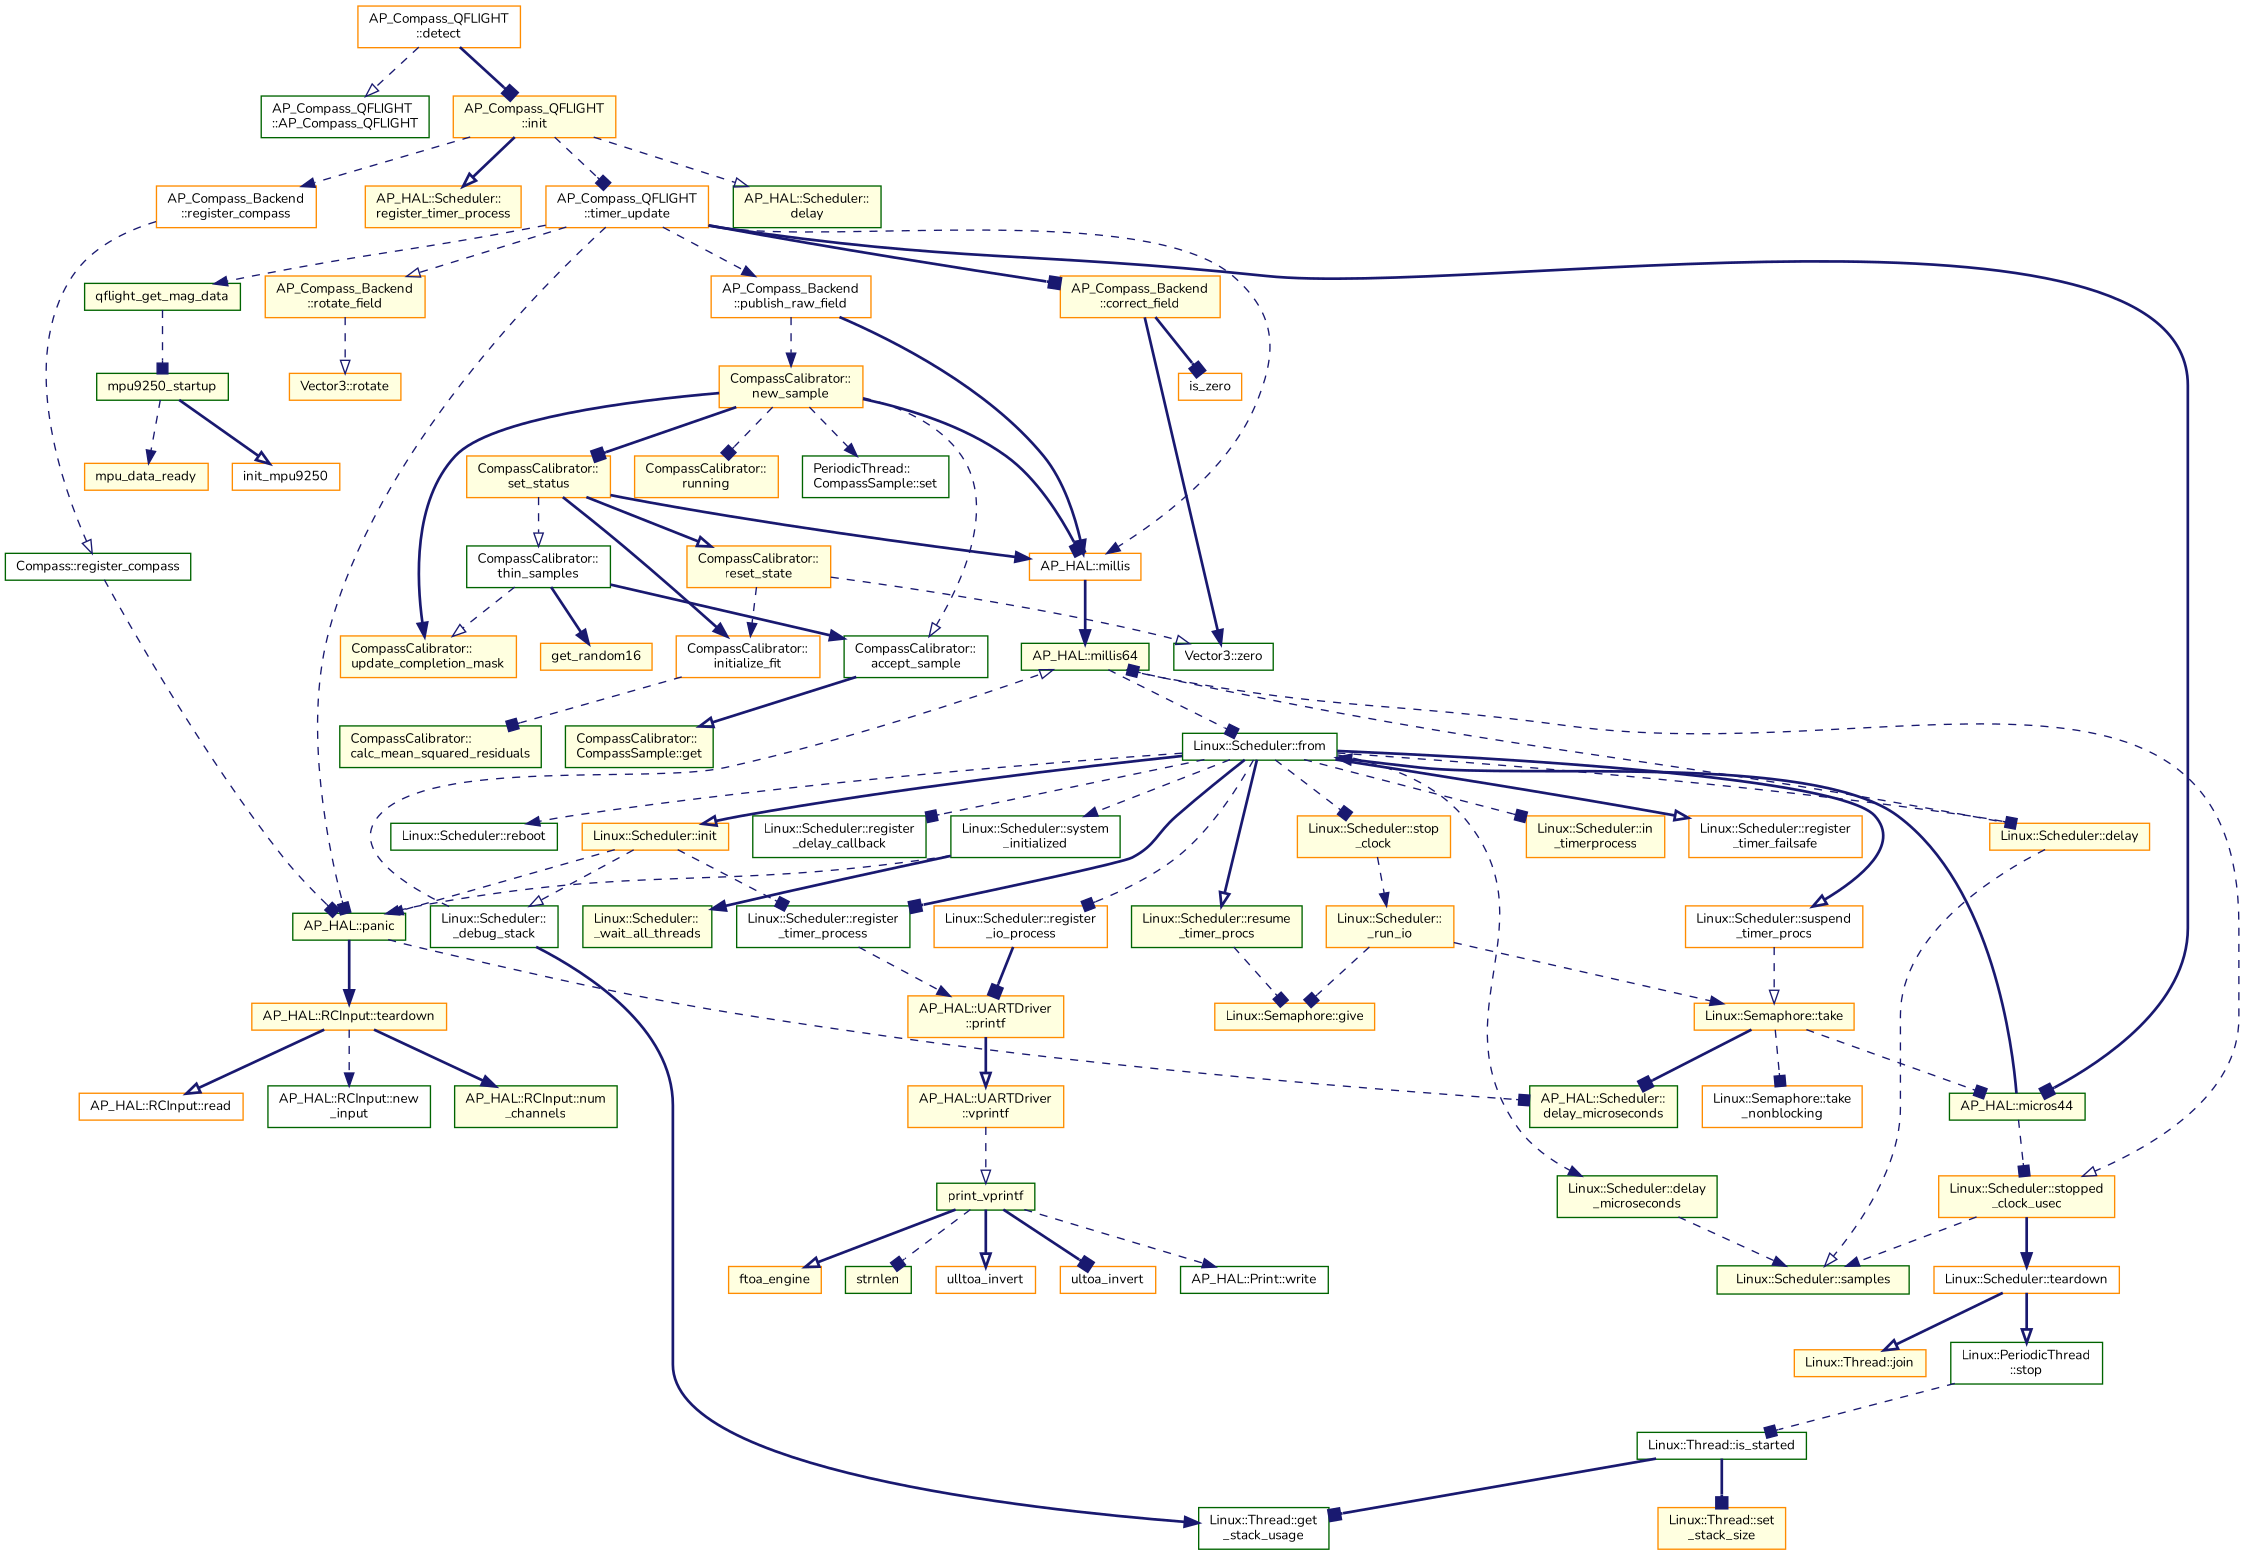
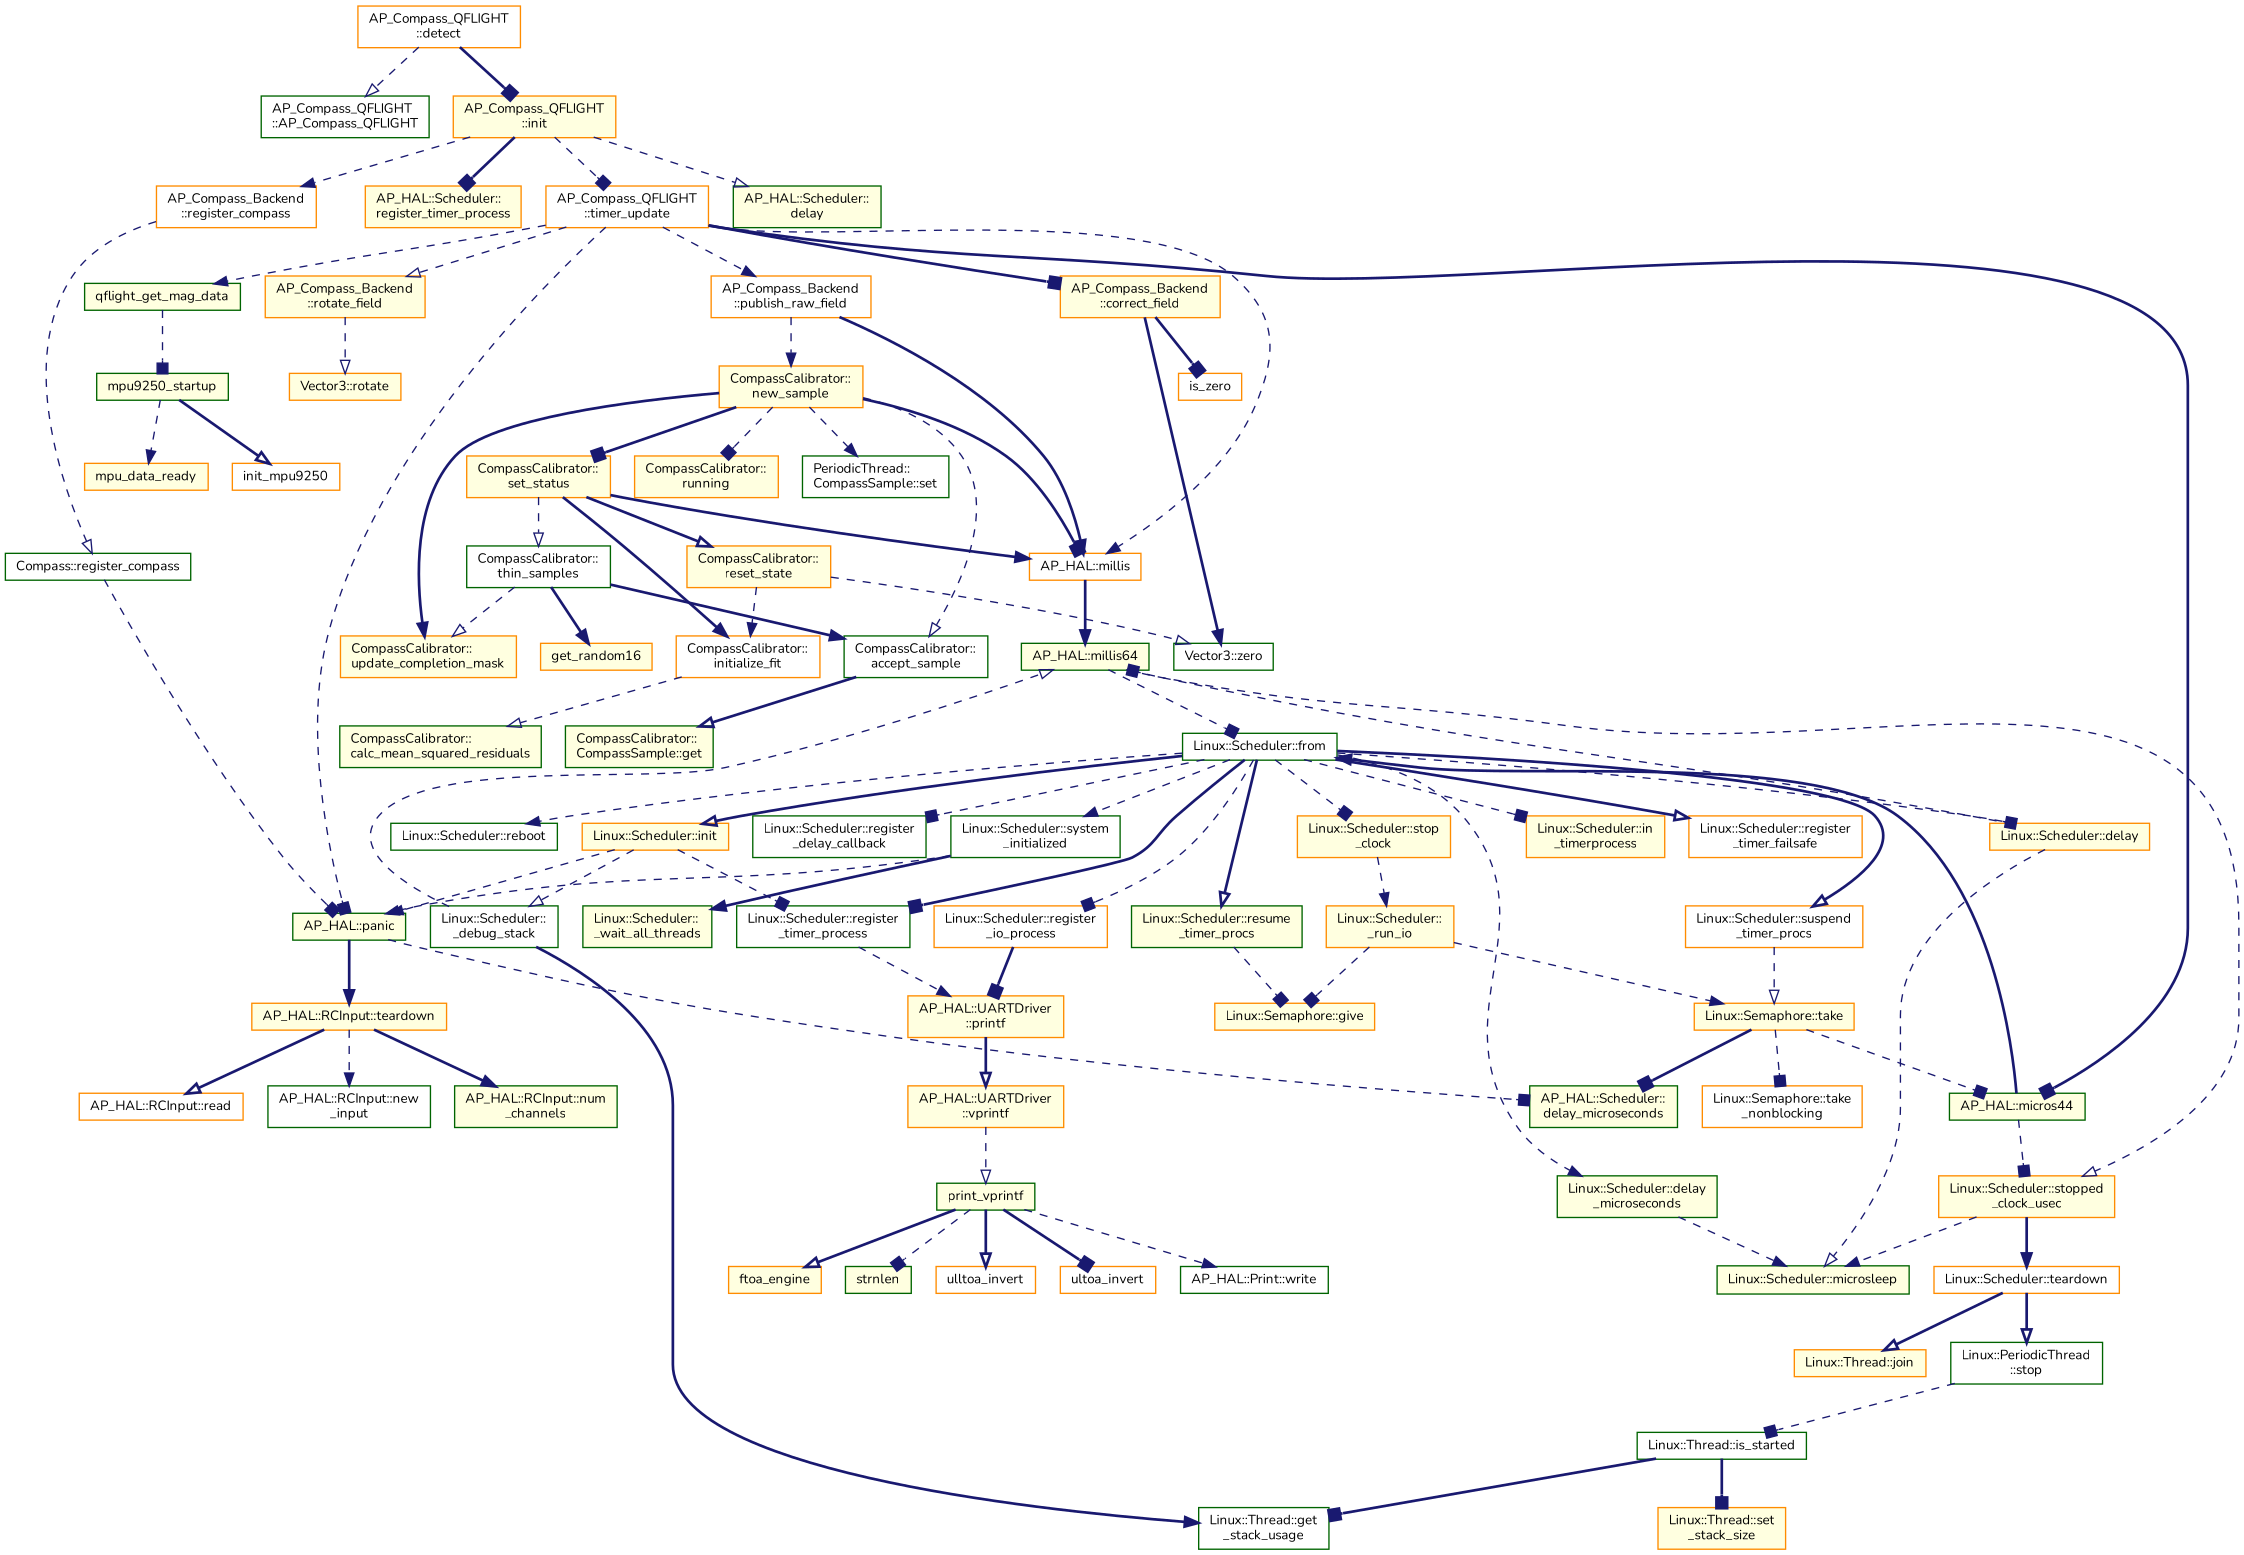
(494, 157) -> (494, 157)
(601, 700) -> (601, 700)
(1813, 1280) -> (1813, 1280)
